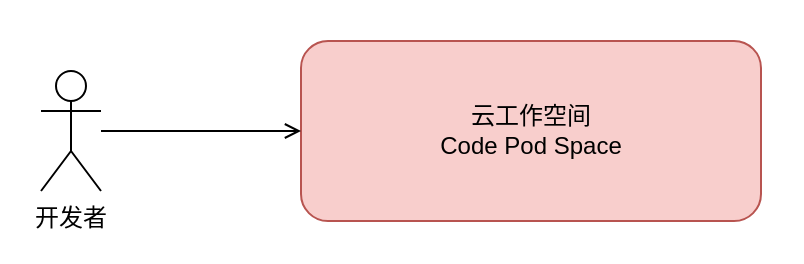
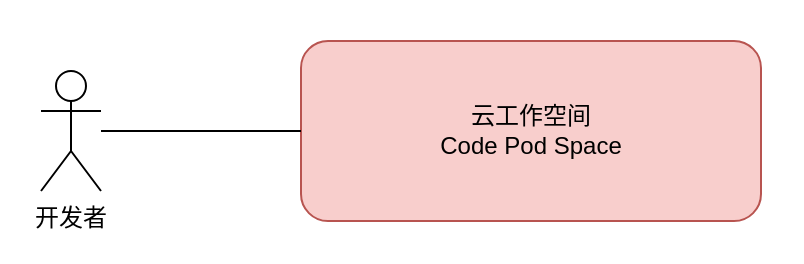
(293, 131) -> (295, 131)
